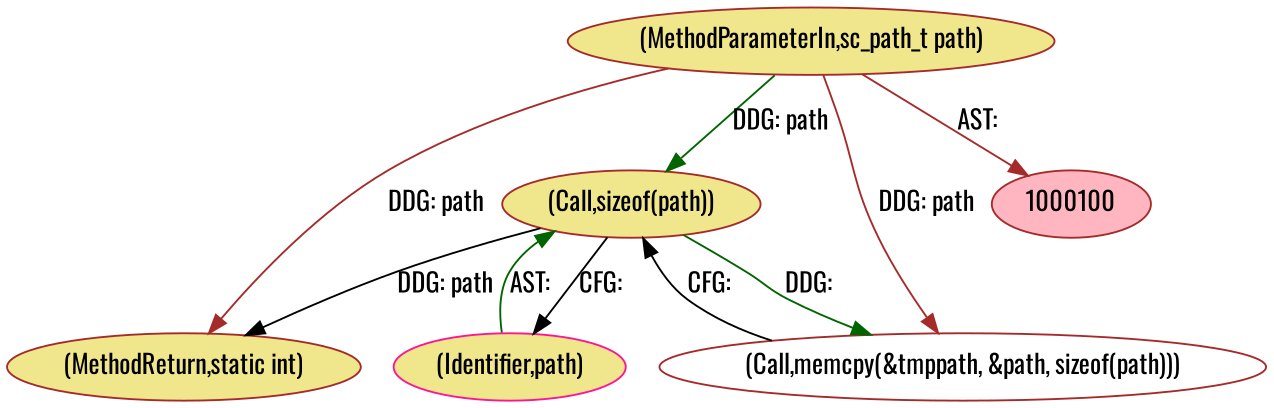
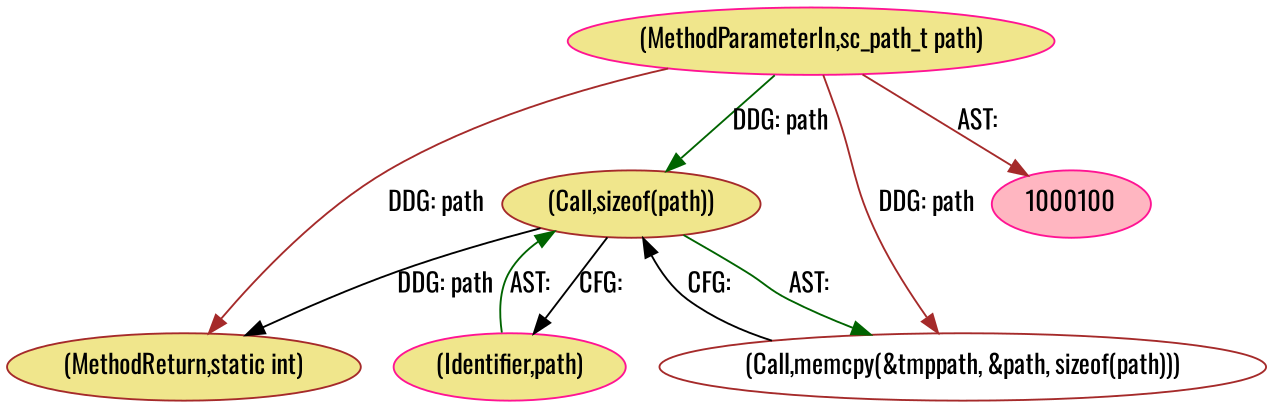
(811, 41) -> (811, 41)
(1071, 204) -> (1071, 204)
(812, 286) -> (812, 286)
